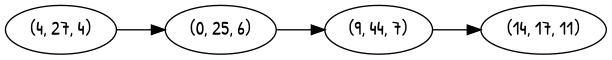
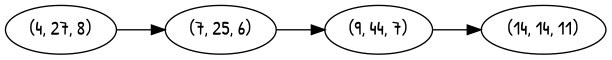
(61, 30) -> (61, 30)
(221, 30) -> (221, 30)
(544, 30) -> (544, 30)
